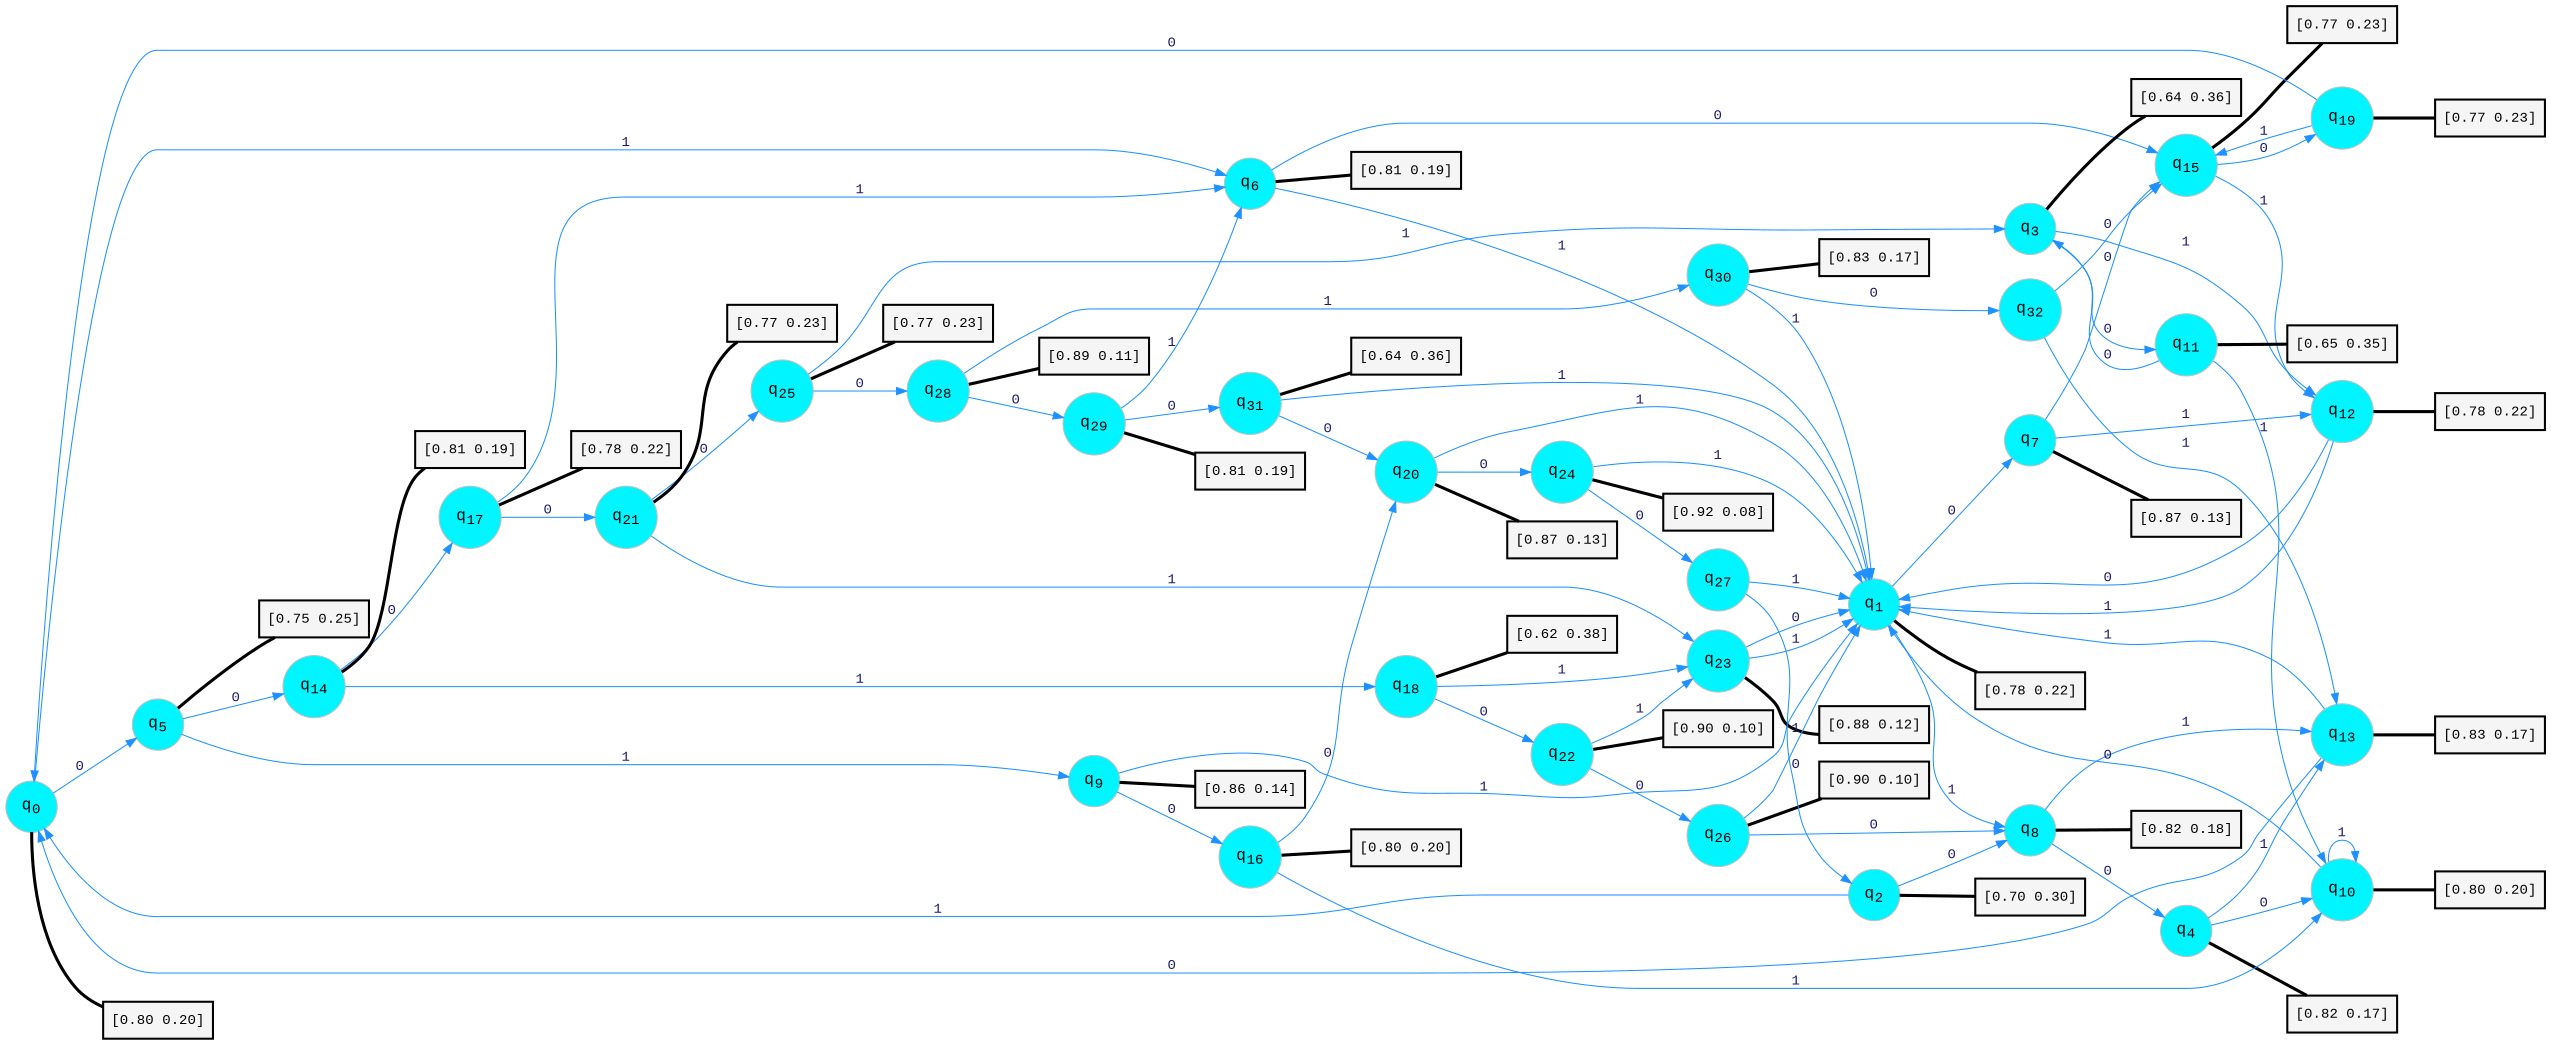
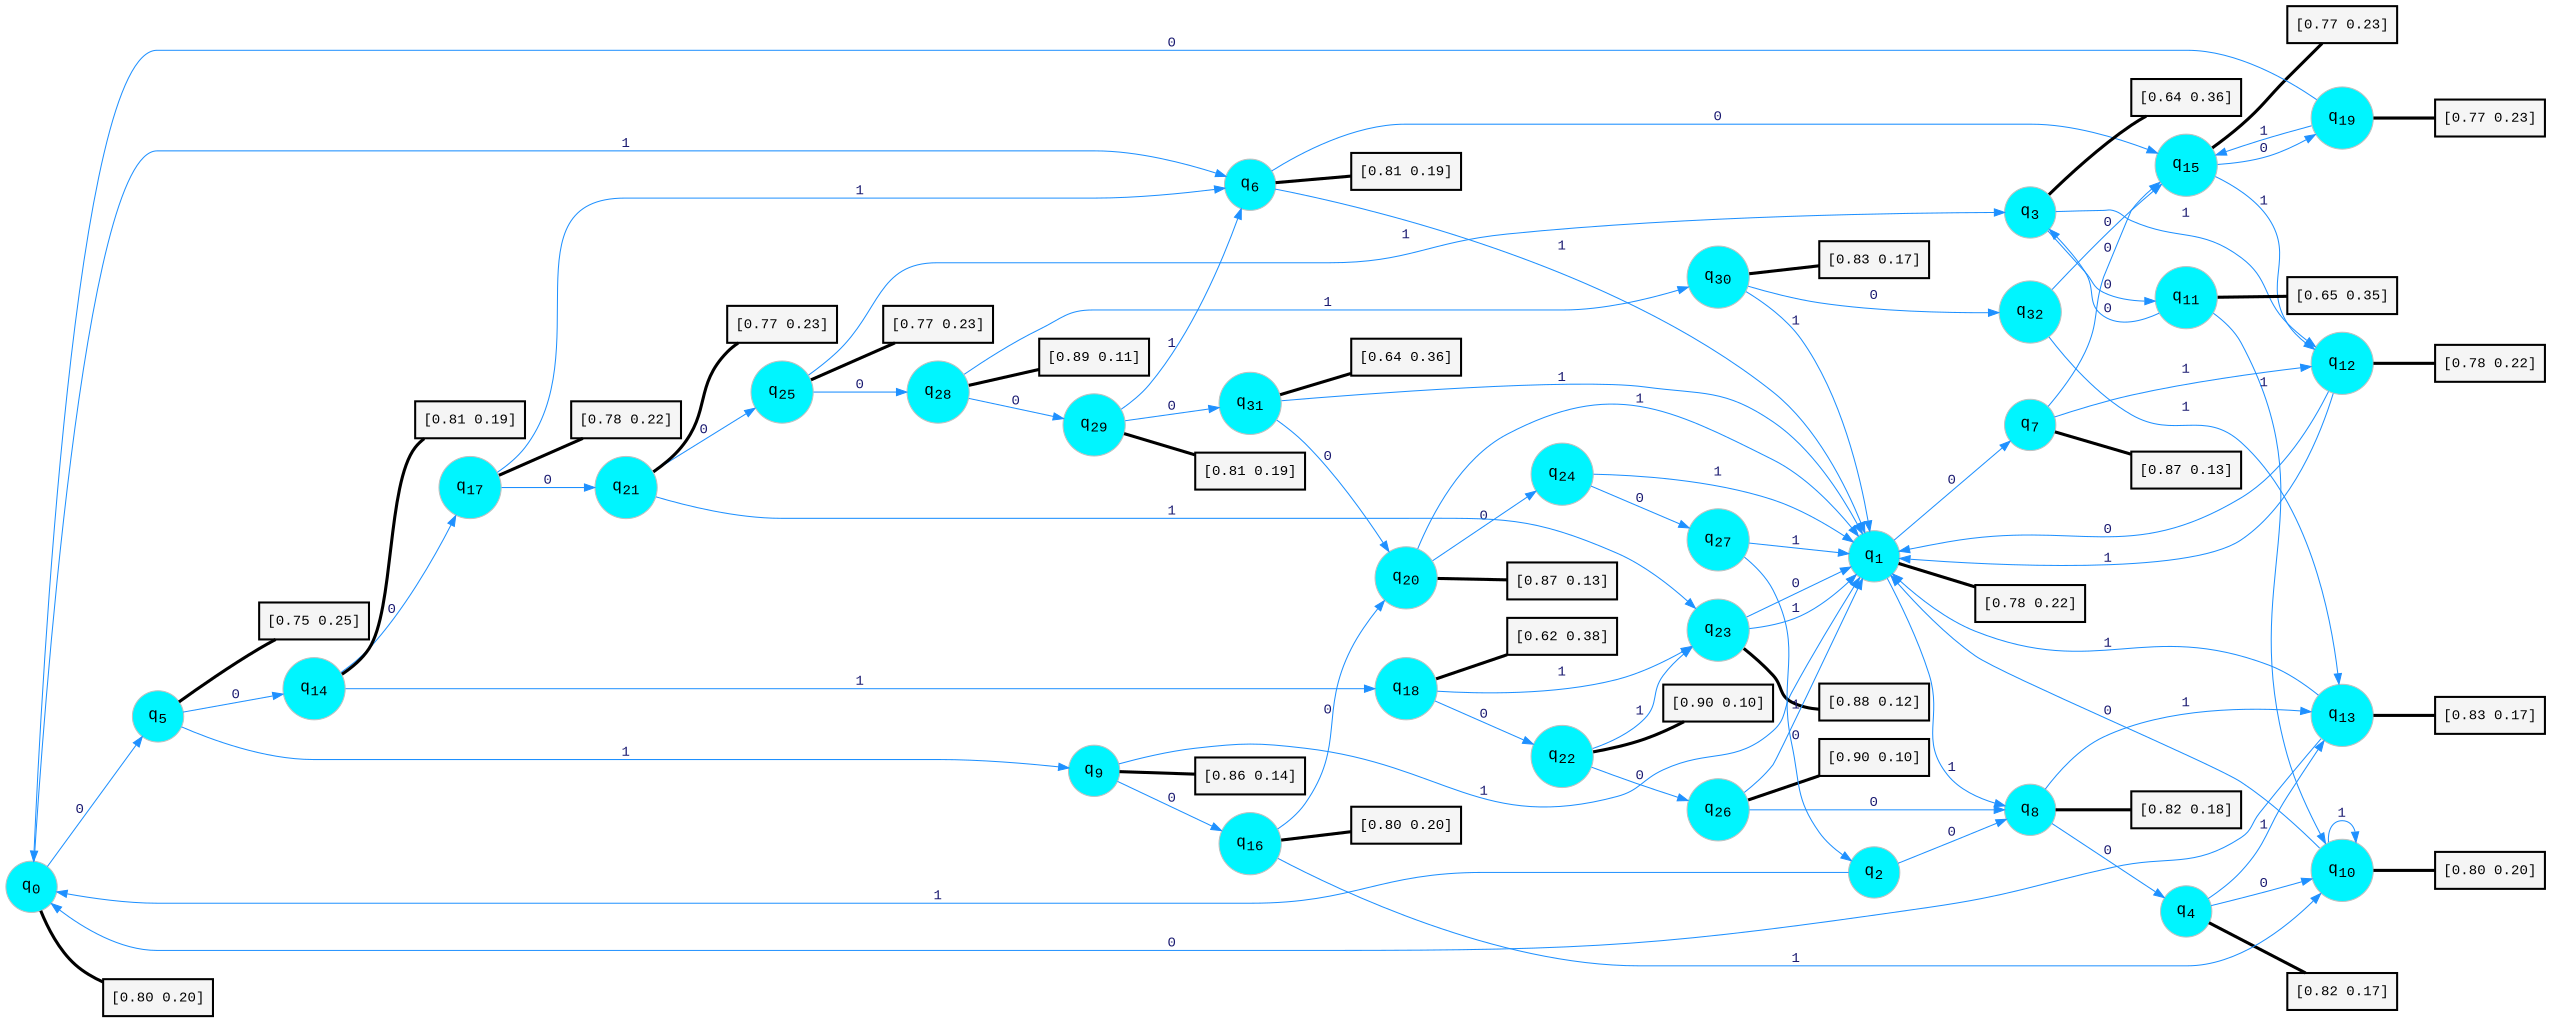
(1718, 512) -> none
(2030, 897) -> none
